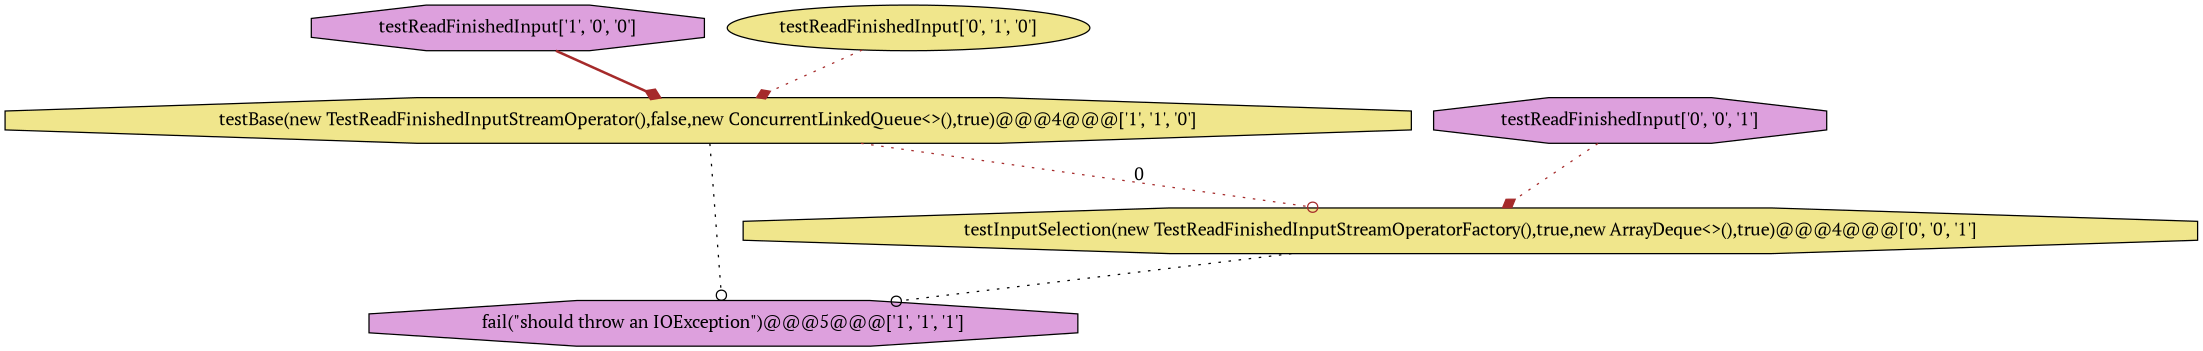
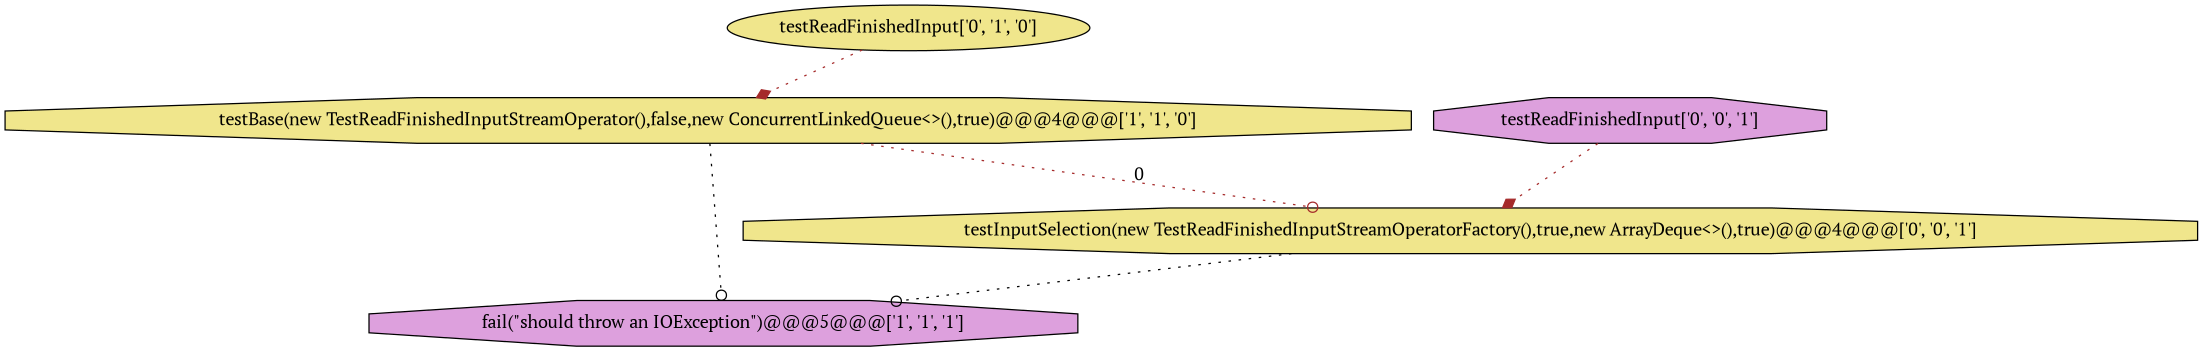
(508, 28) -> none
